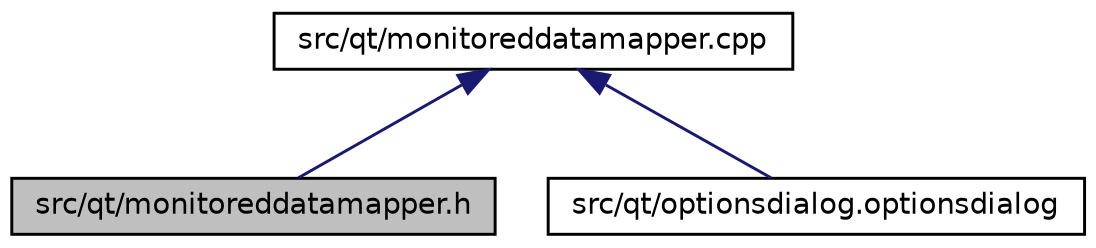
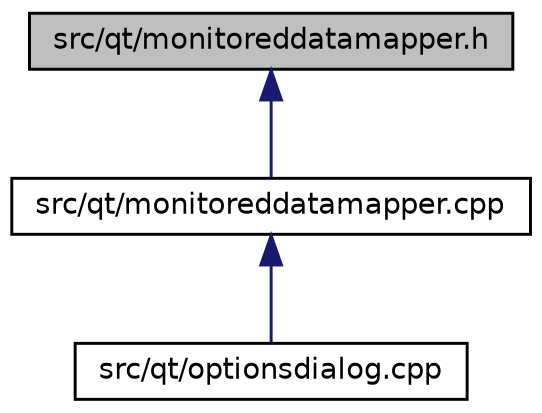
(380, 131) -> (271, 139)
(816, 206) -> (271, 371)
